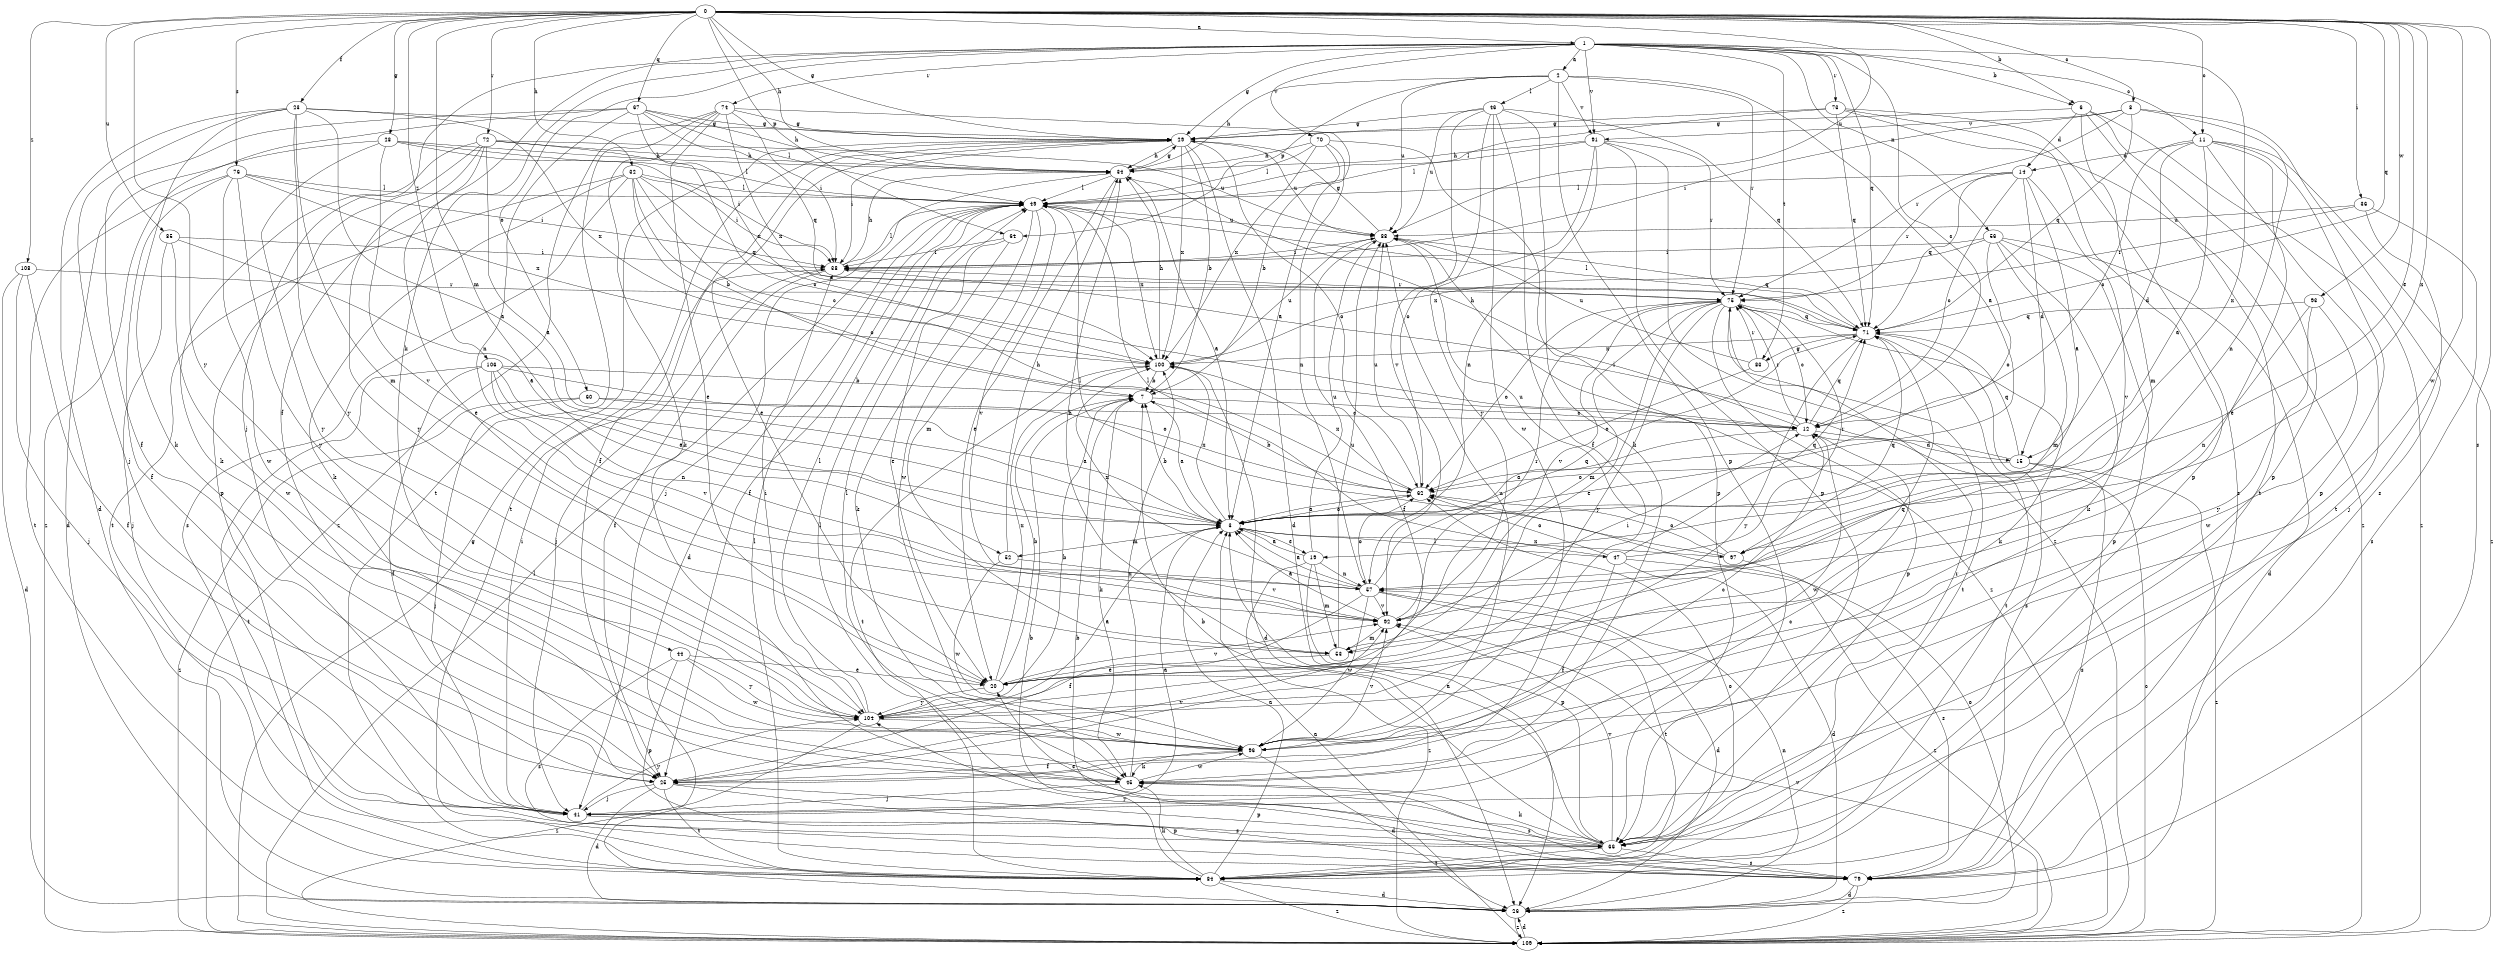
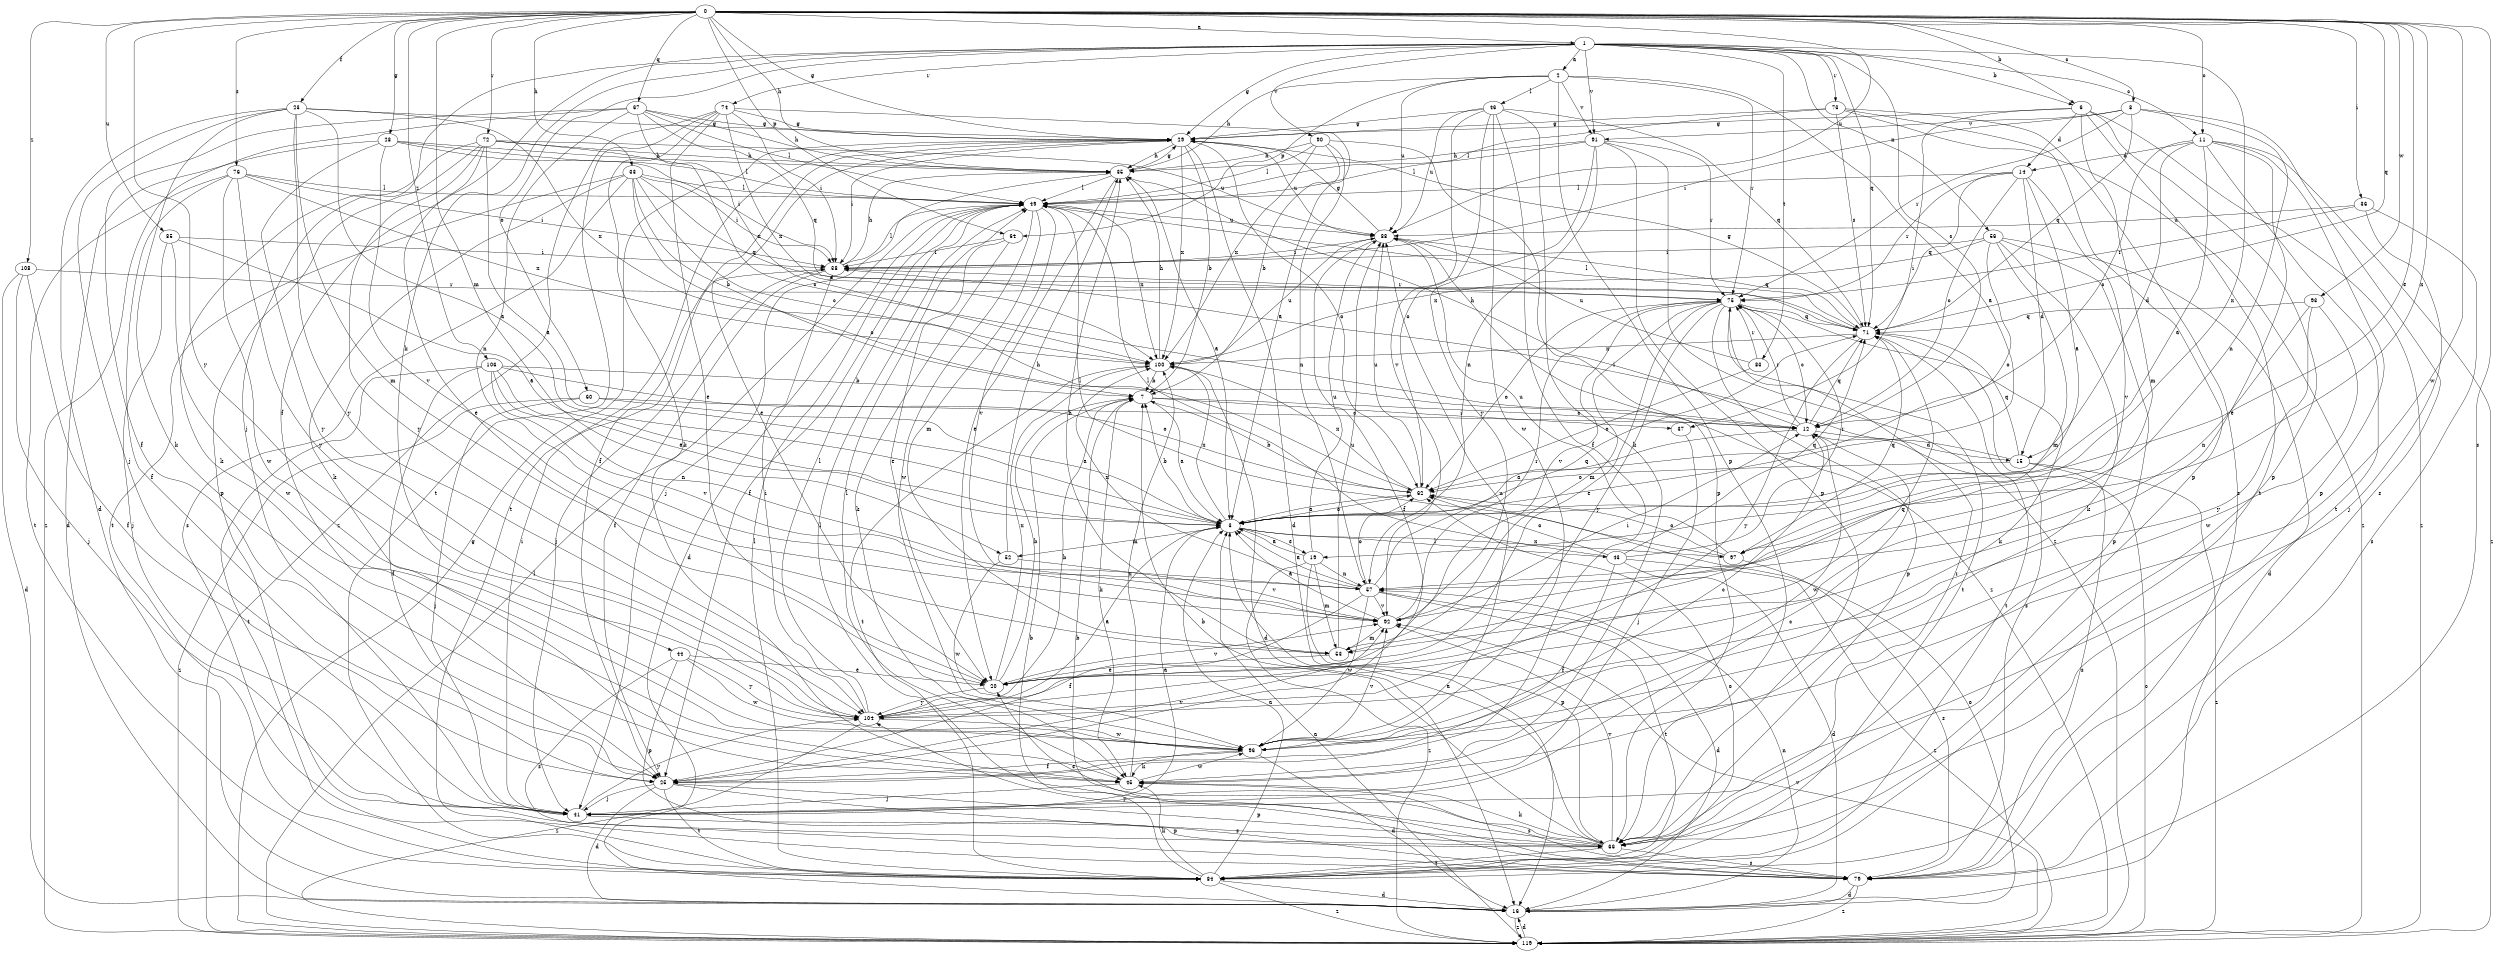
(1320, 140) -> (1320, 140)
(633, 172) -> (633, 172)
(1120, 172) -> (1120, 172)
(1854, 220) -> (1854, 220)
(1811, 342) -> (1558, 208)
none -> (1681, 429)
(1617, 558) -> (1617, 558)
(1516, 912) -> (1516, 912)
(1527, 944) -> (1527, 944)
